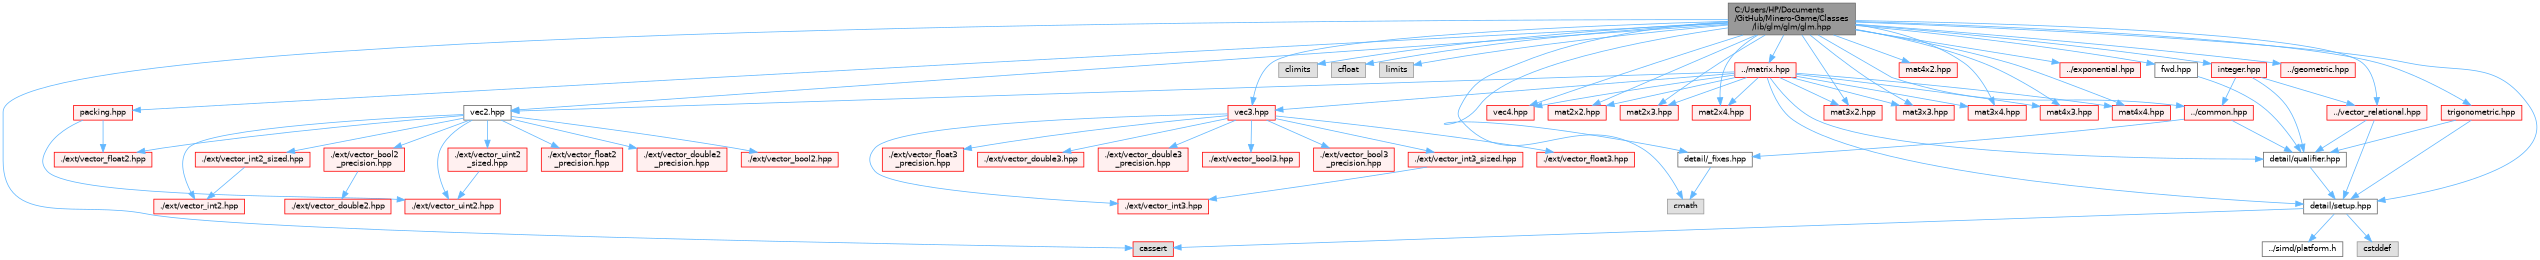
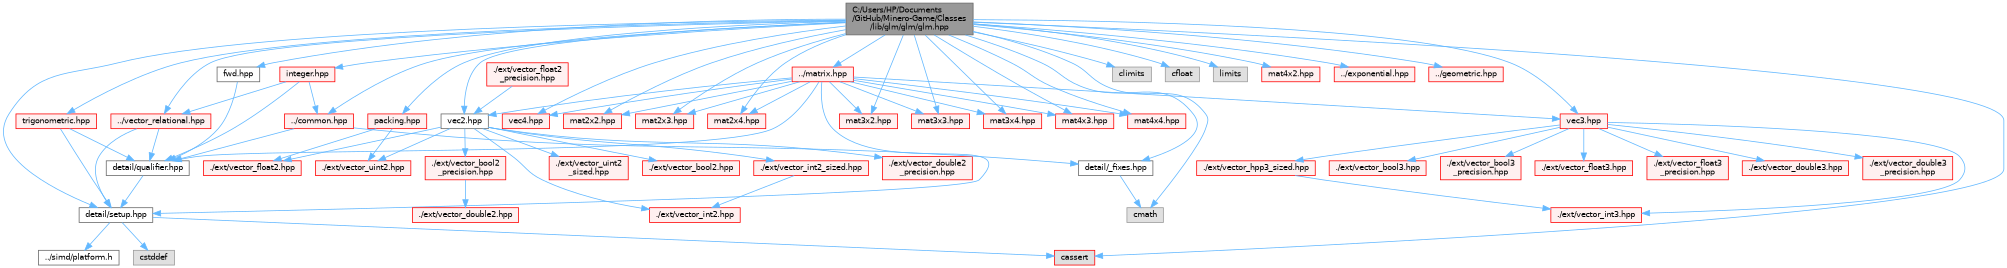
(527, 132) -> (496, 98)
(1466, 160) -> (1256, 168)
(471, 182) -> none
